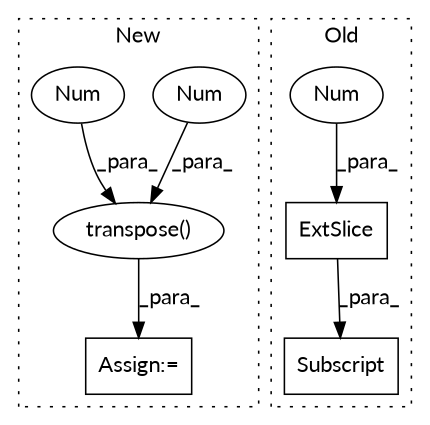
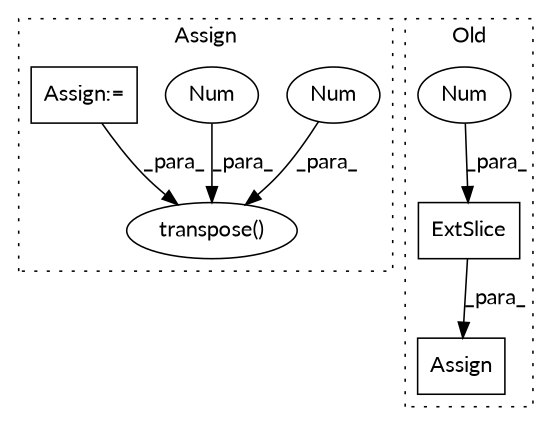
(139, 37) -> (206, 37)
(139, 291) -> (131, 161)
(341, 366) -> (461, 366)
